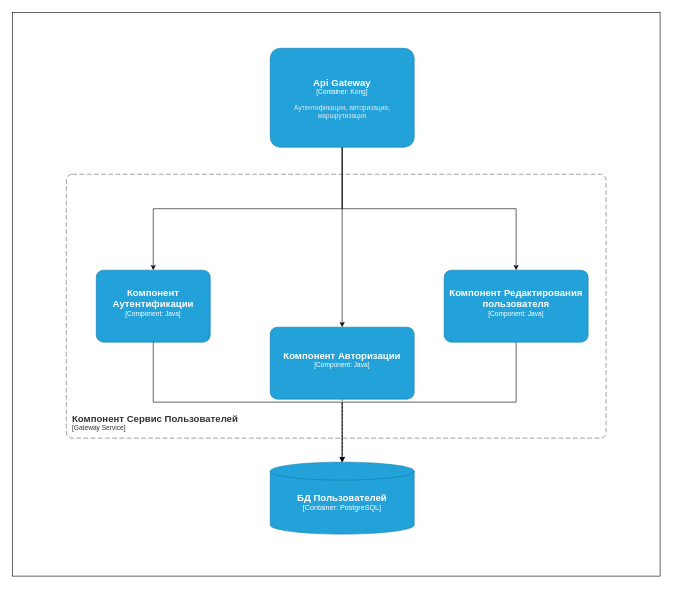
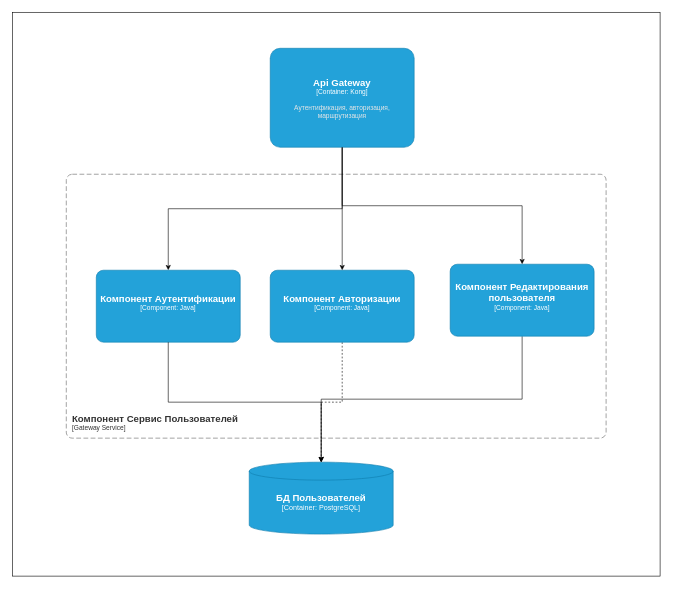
(153, 306) -> (168, 306)
(516, 306) -> (522, 300)
(342, 363) -> (342, 306)
(342, 498) -> (321, 498)
